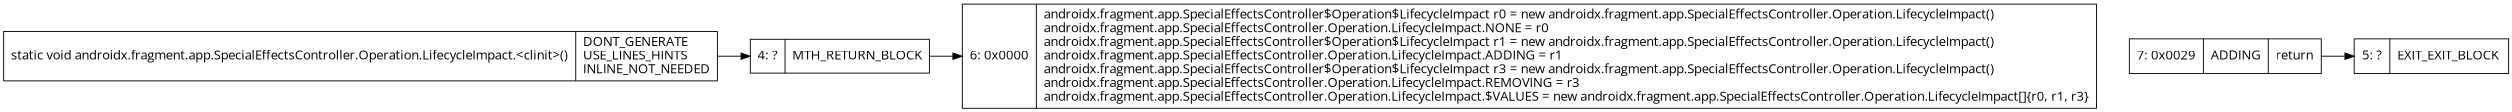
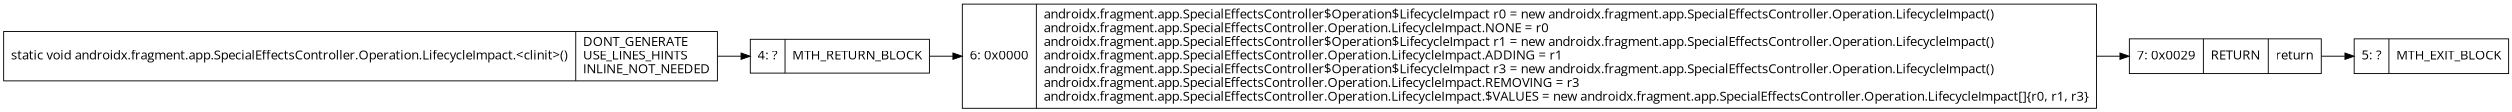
none -> (2108, 56)
(2236, 56) -> (2236, 56)
(2448, 56) -> (2449, 56)
